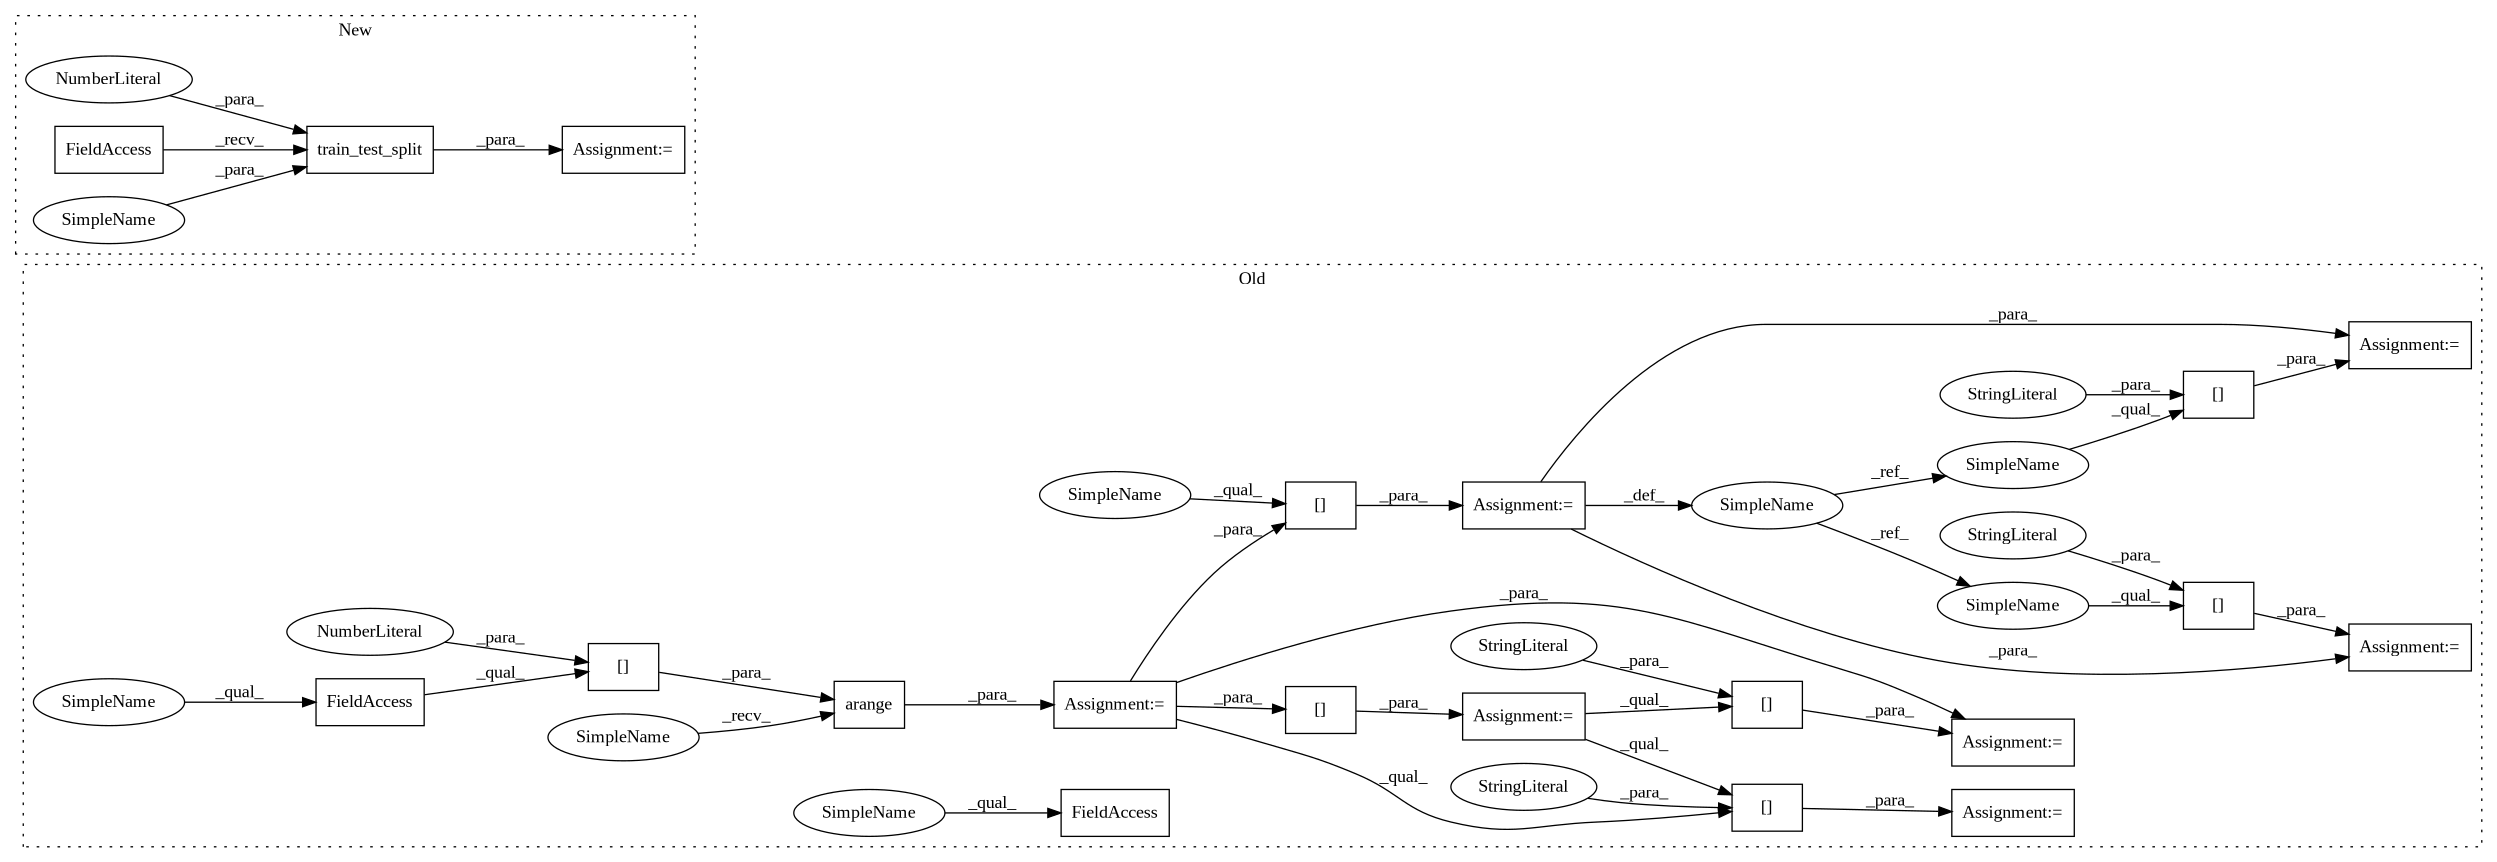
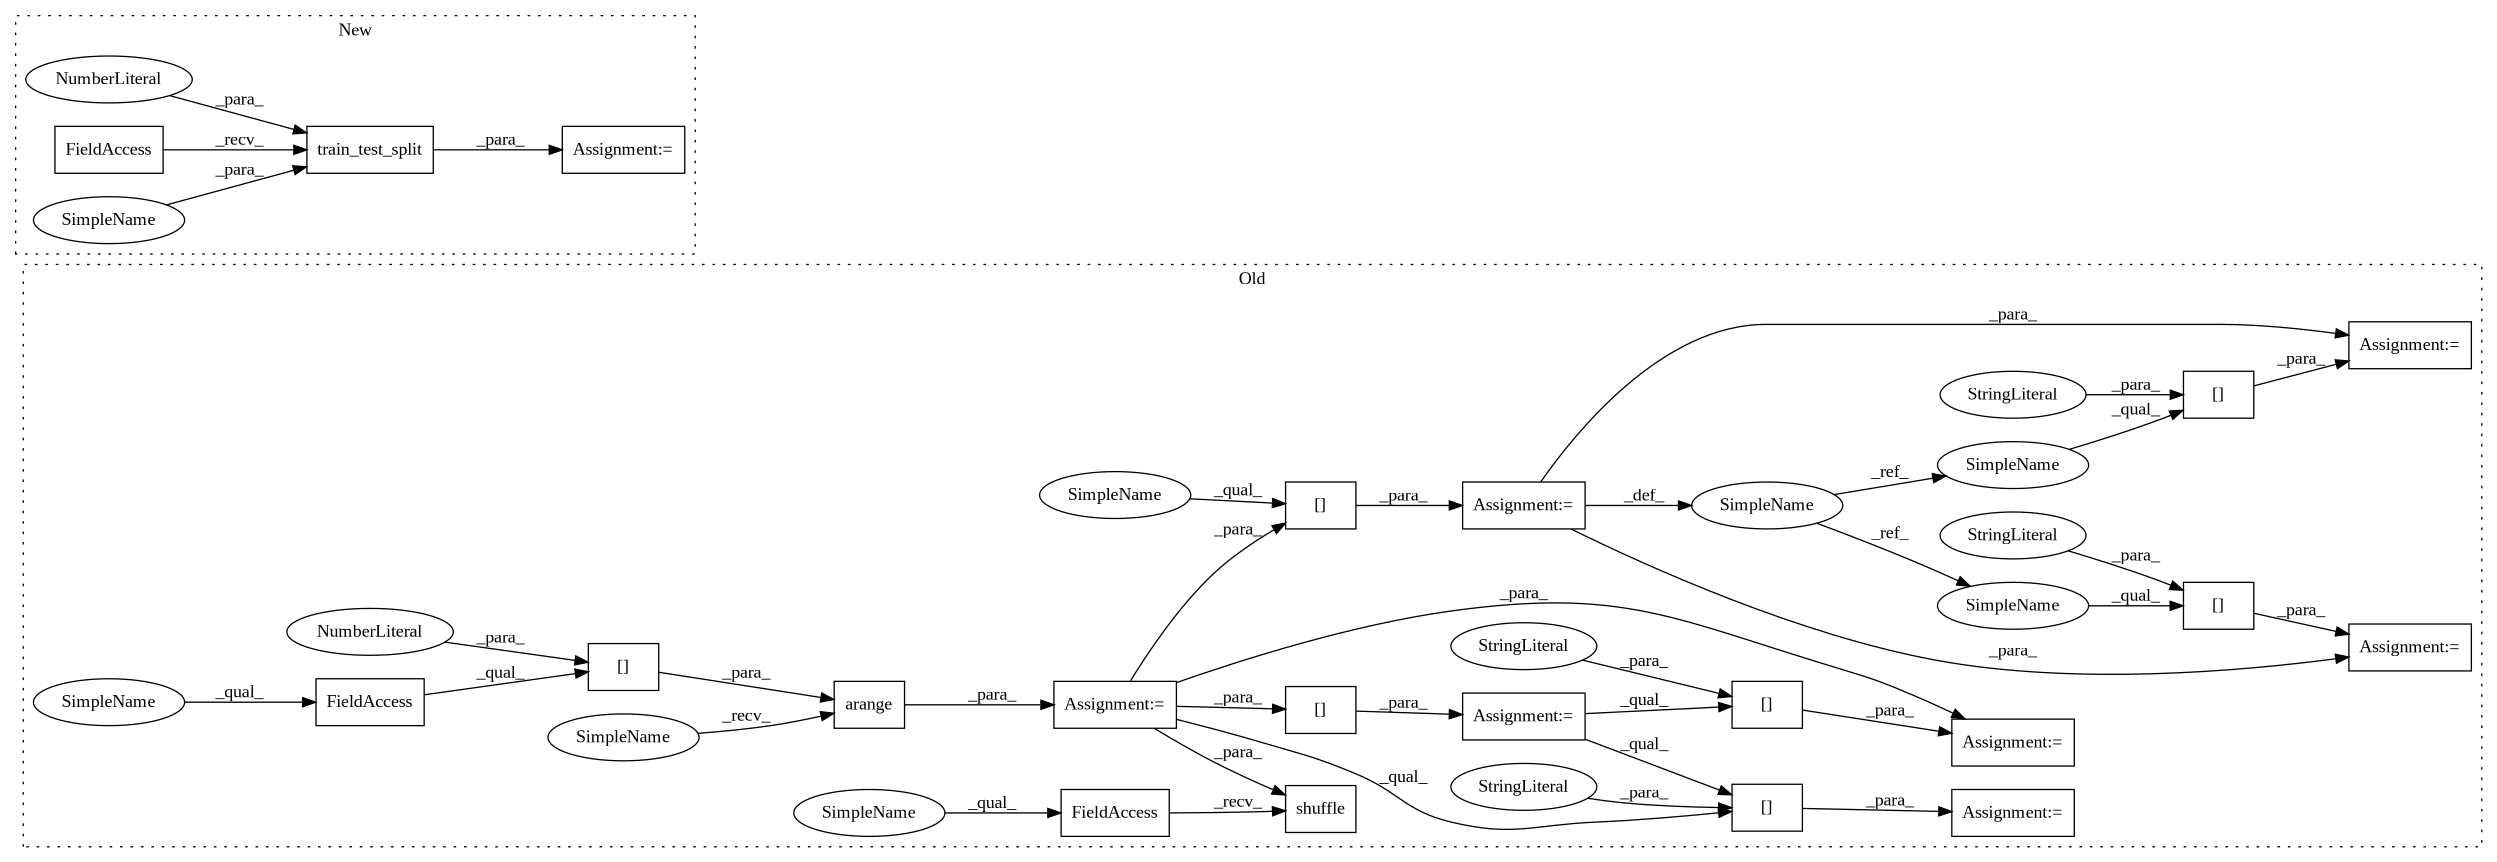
none -> (1321, 809)
